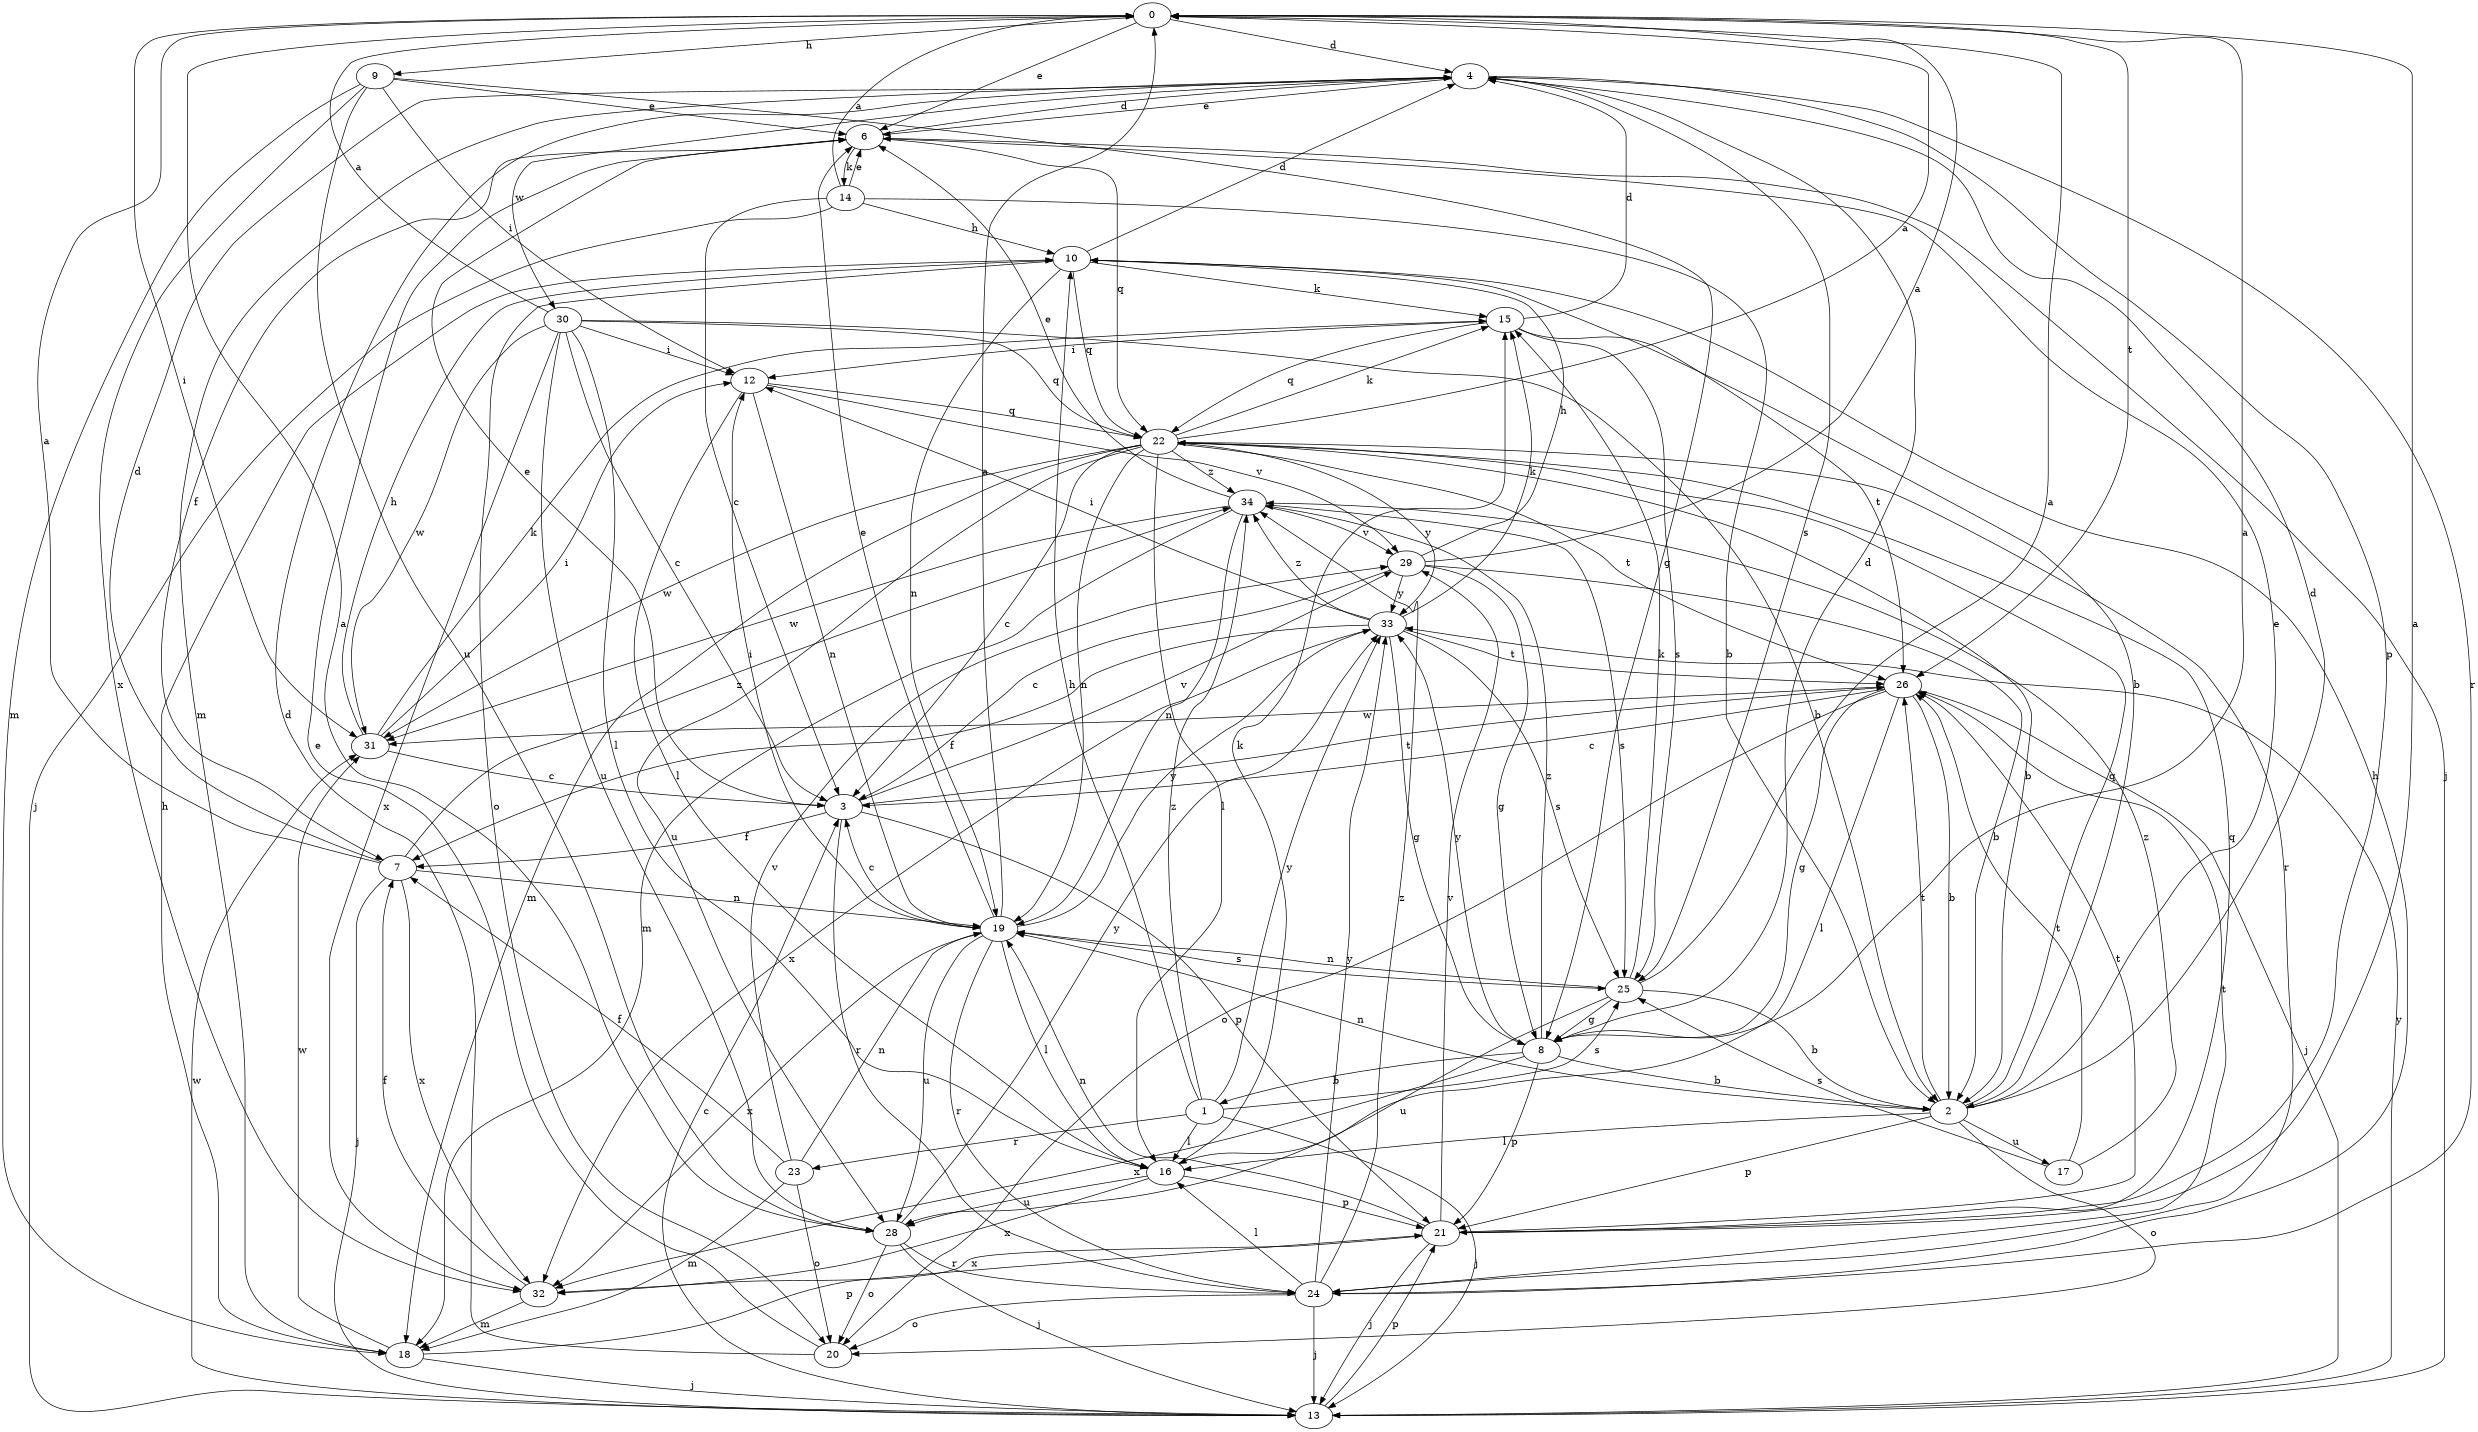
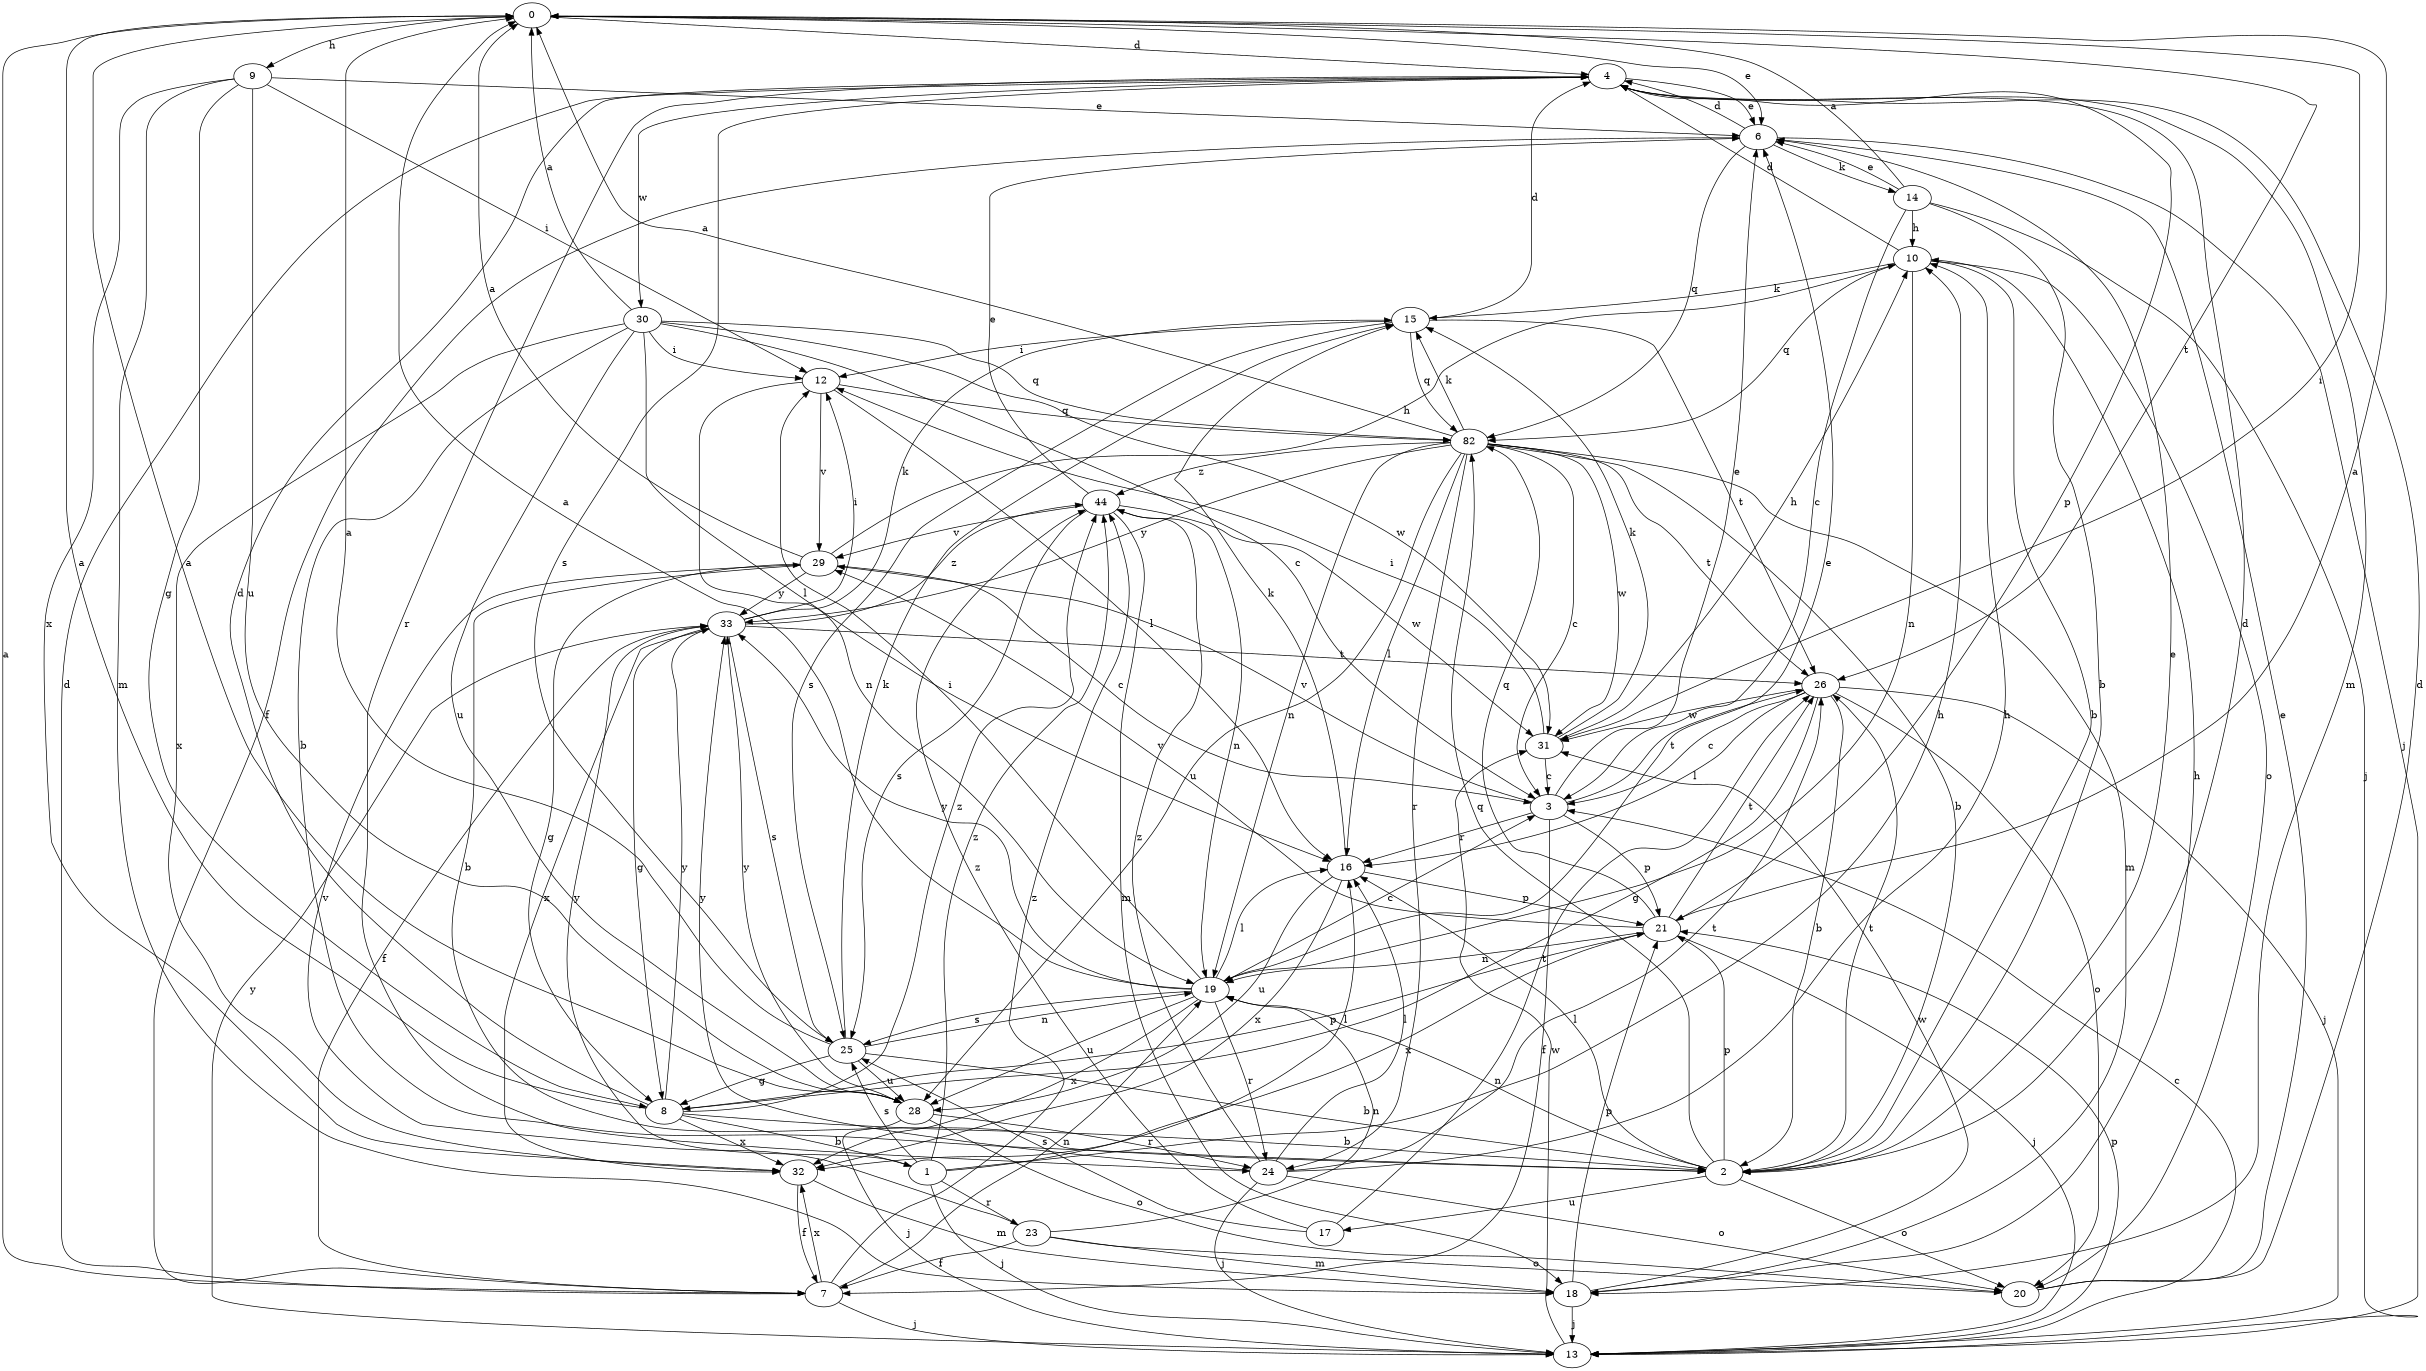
(1159, 442) -> (1469, 442)
(1247, 503) -> (1101, 503)
(942, 1167) -> (1451, 837)
